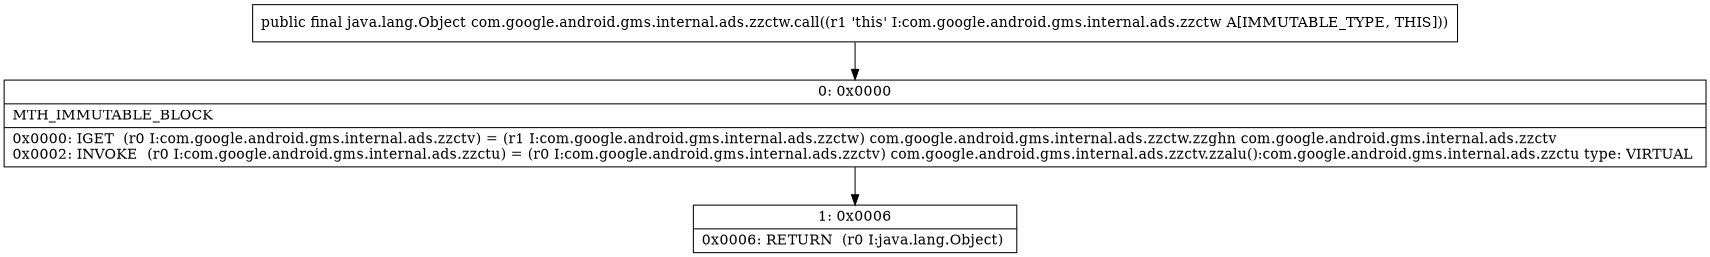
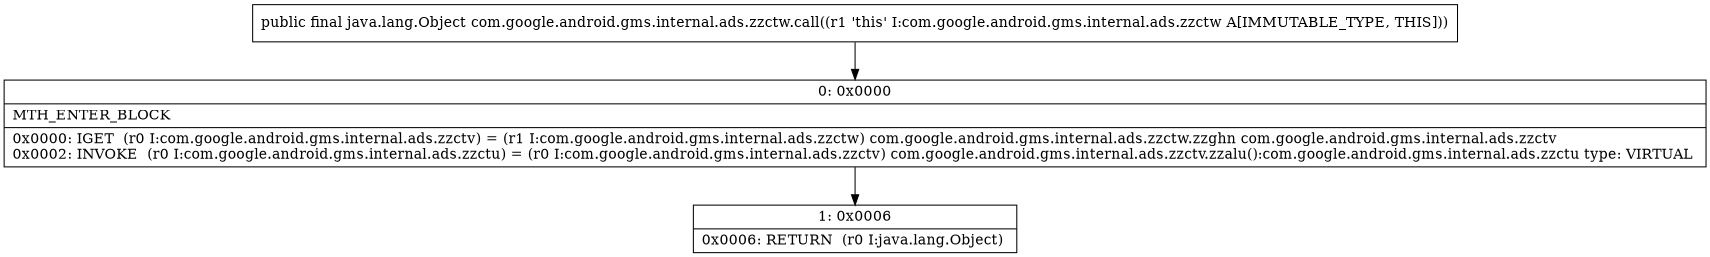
(113, 115) -> (92, 115)
